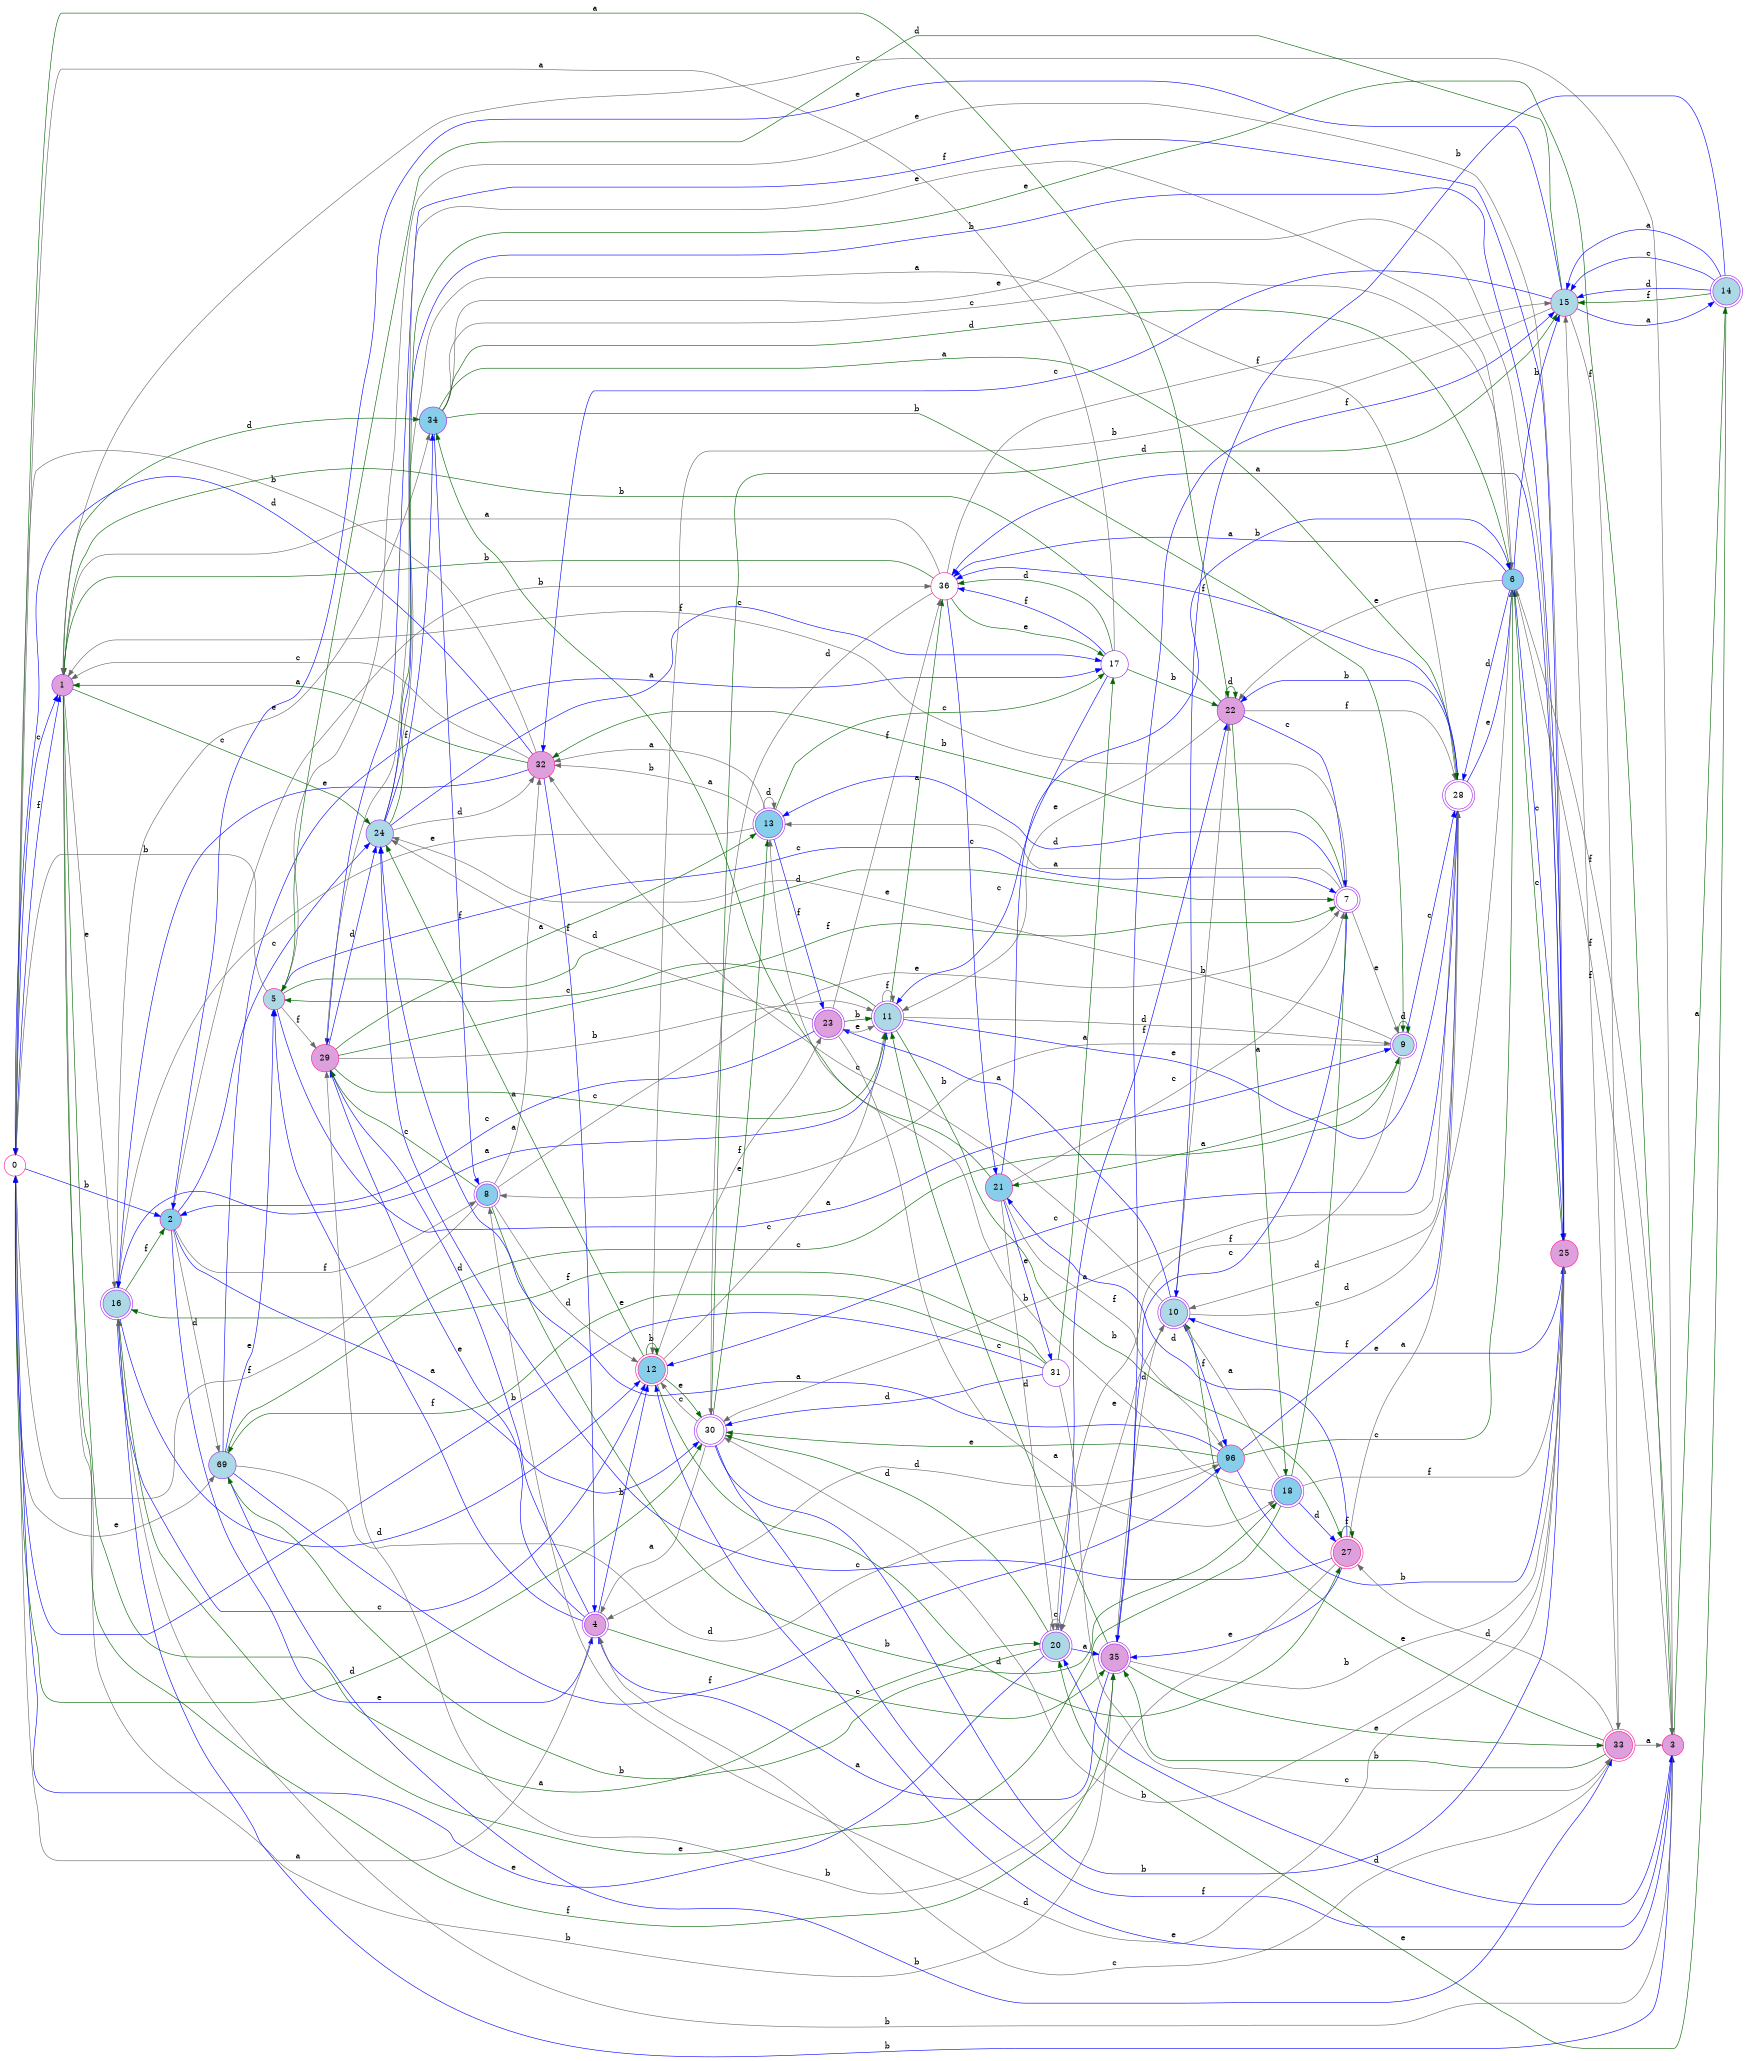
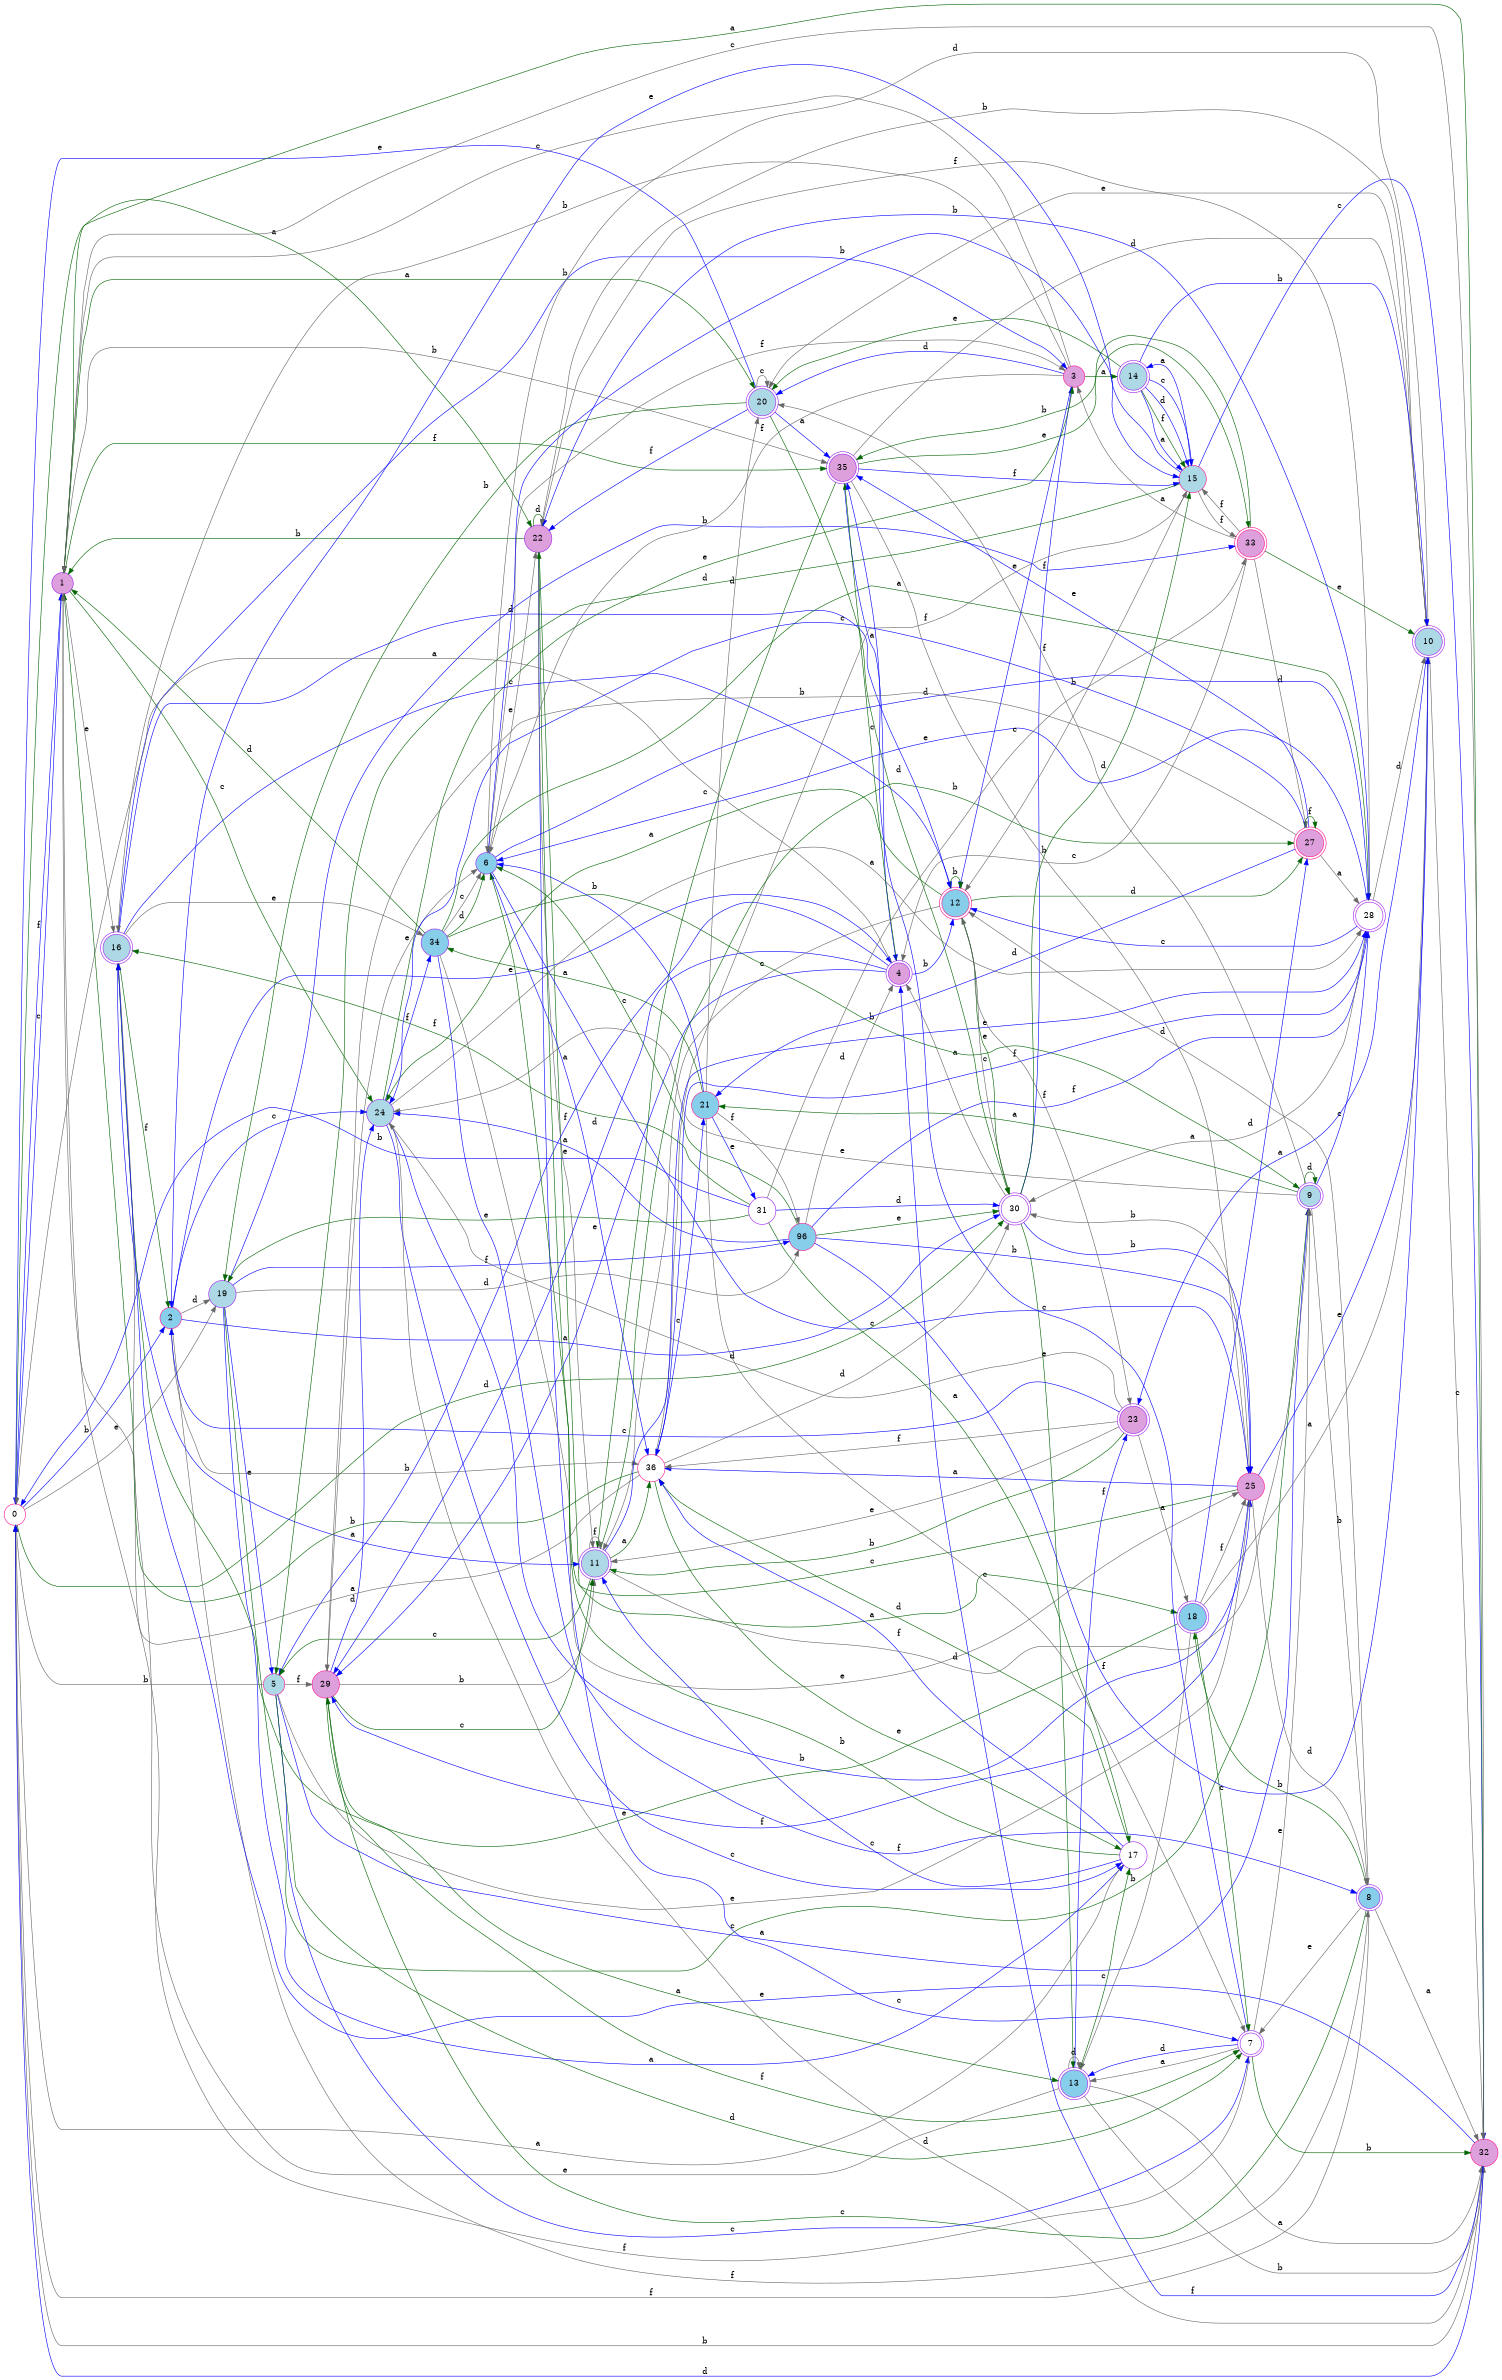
(152, 466) -> (253, 760)
(1207, 1388) -> (1373, 1628)
(222, 1465) -> (222, 1294)
